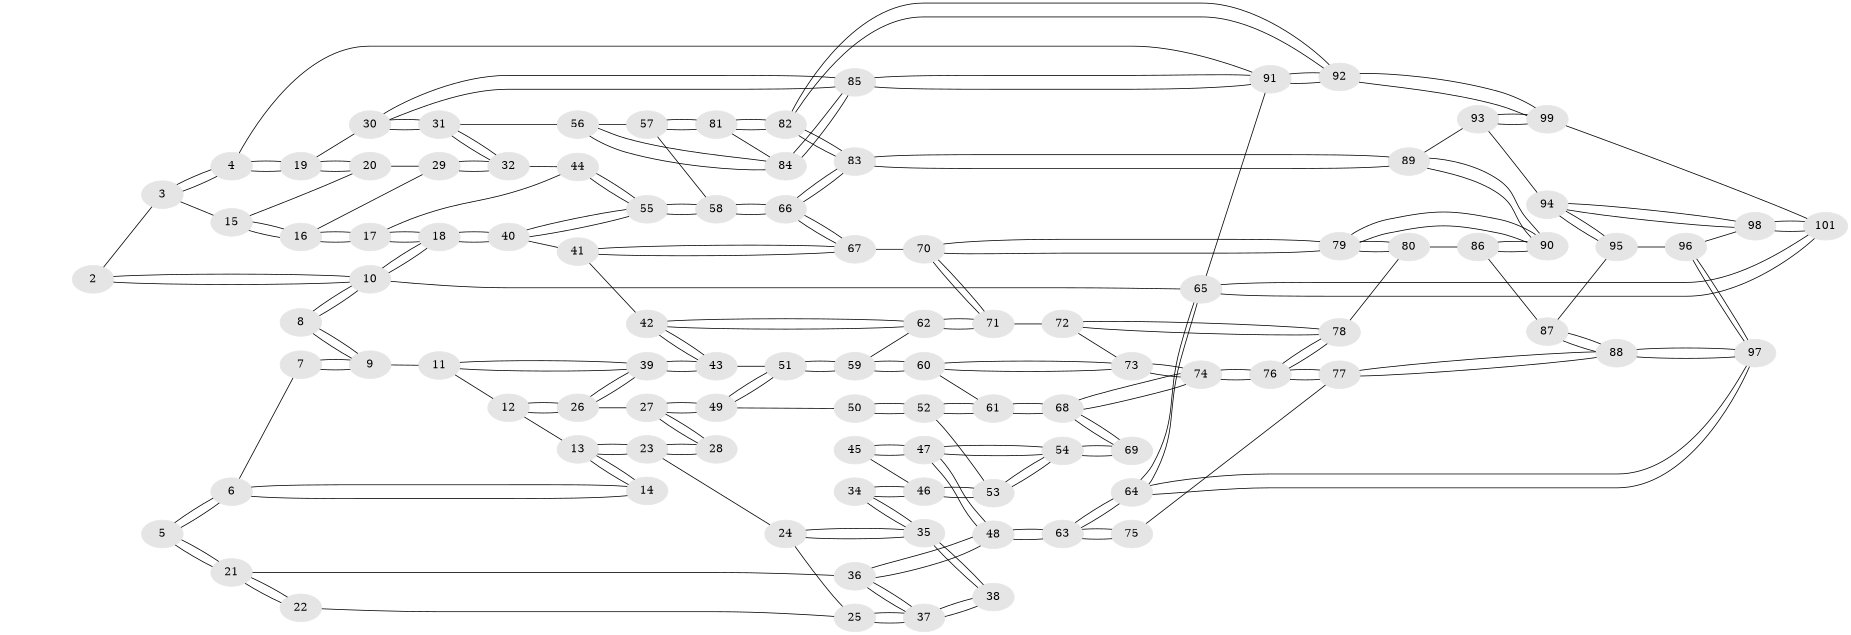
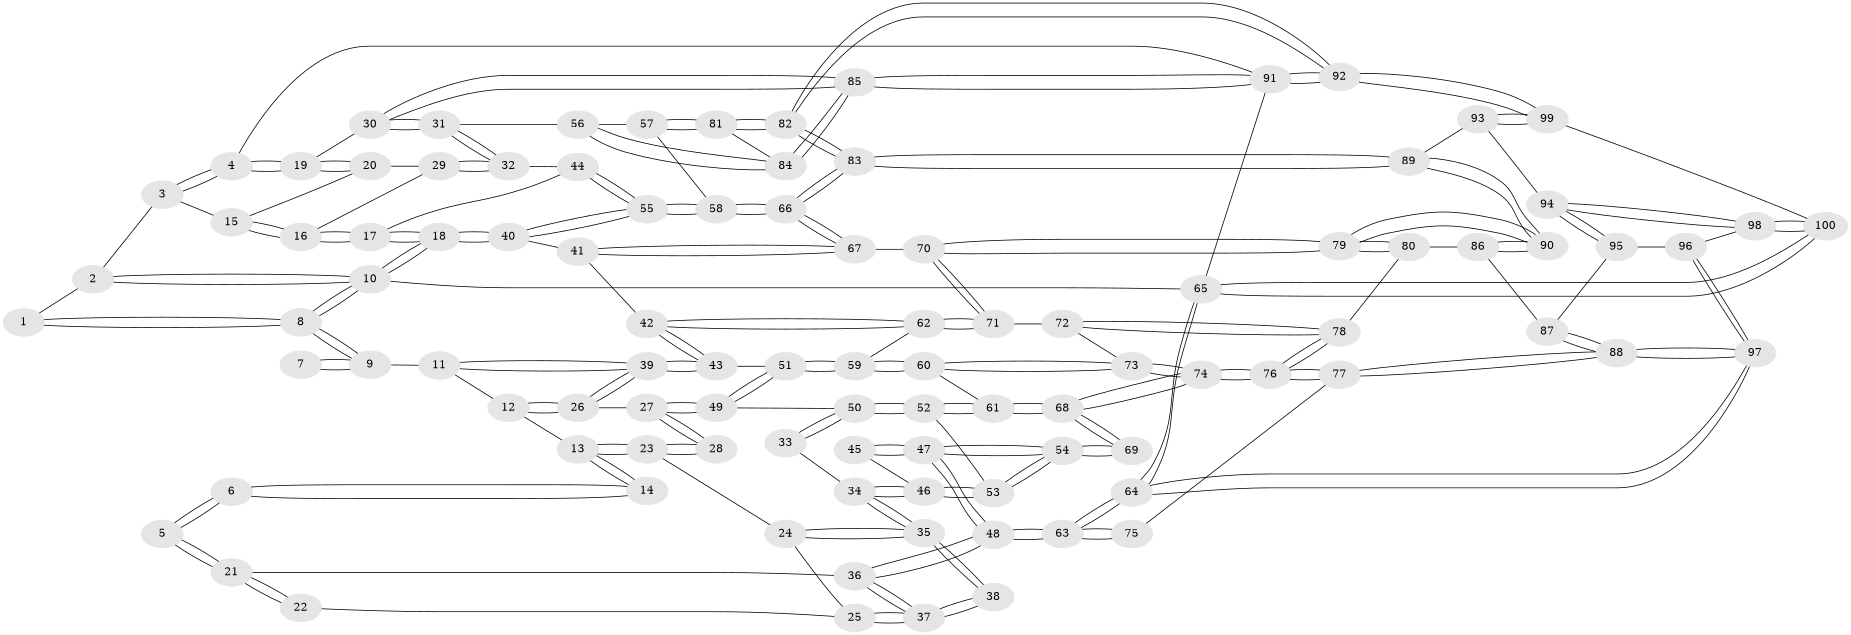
(1826, 226) -> (1826, 226)
none -> (24, 322)
(266, 428) -> none
none -> (786, 443)
